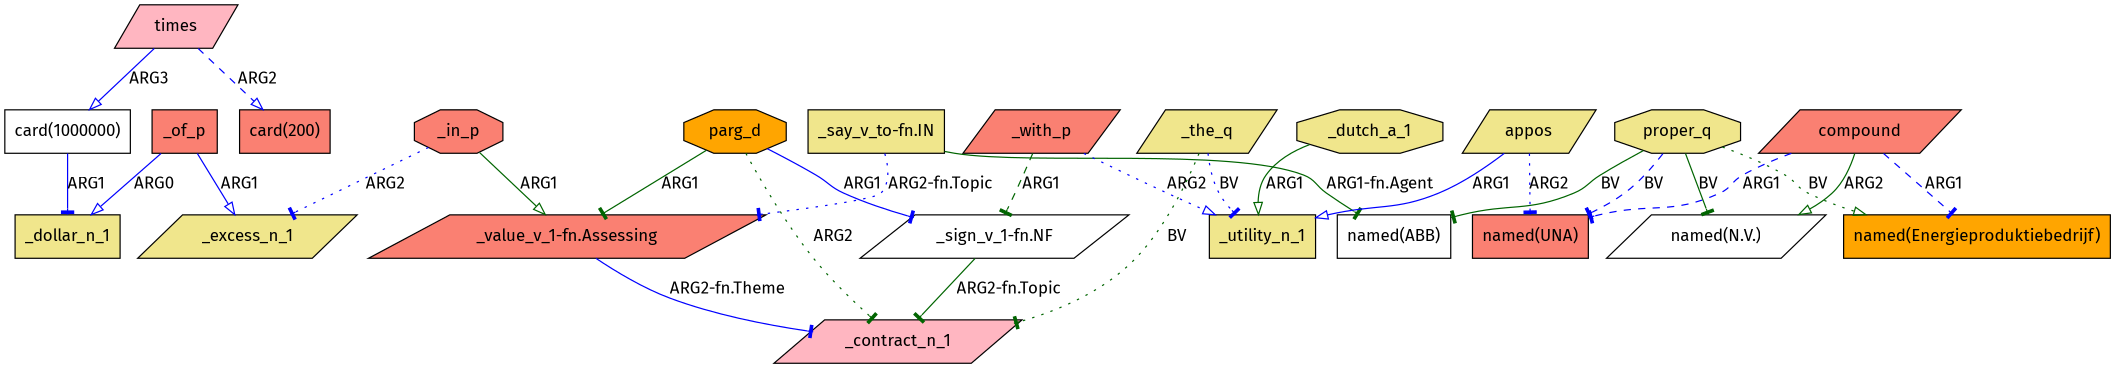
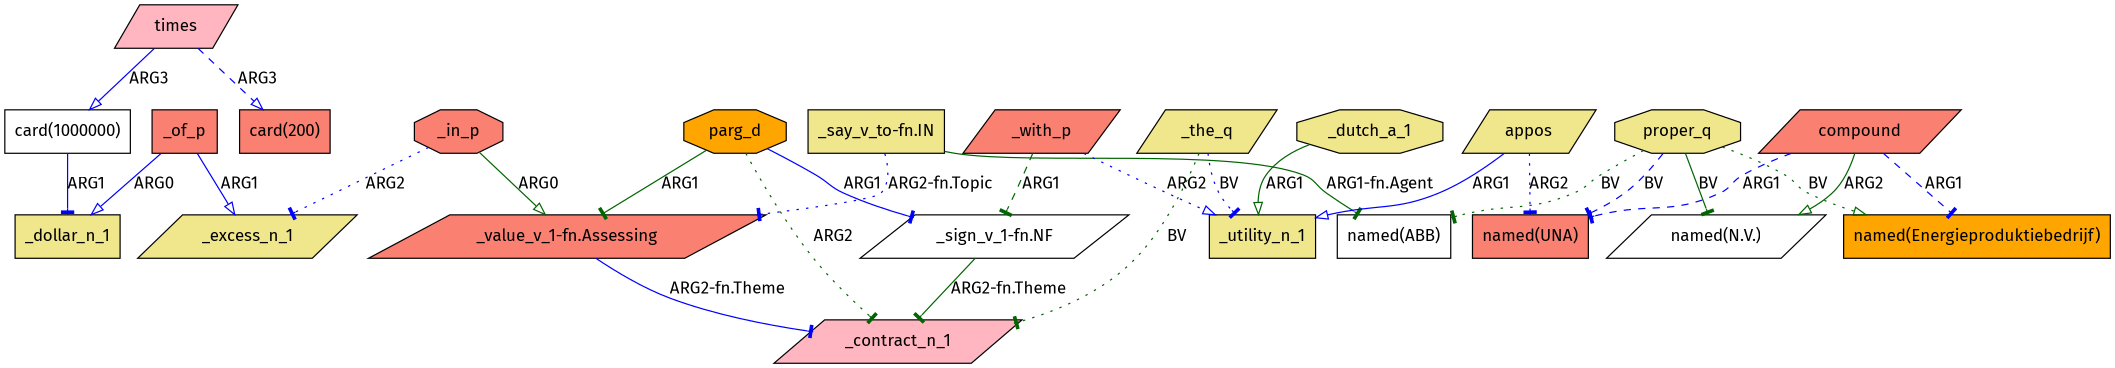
(258, 79) -> (258, 79)
(539, 184) -> (539, 184)
(1556, 200) -> (1556, 200)
(1009, 289) -> (1009, 289)
